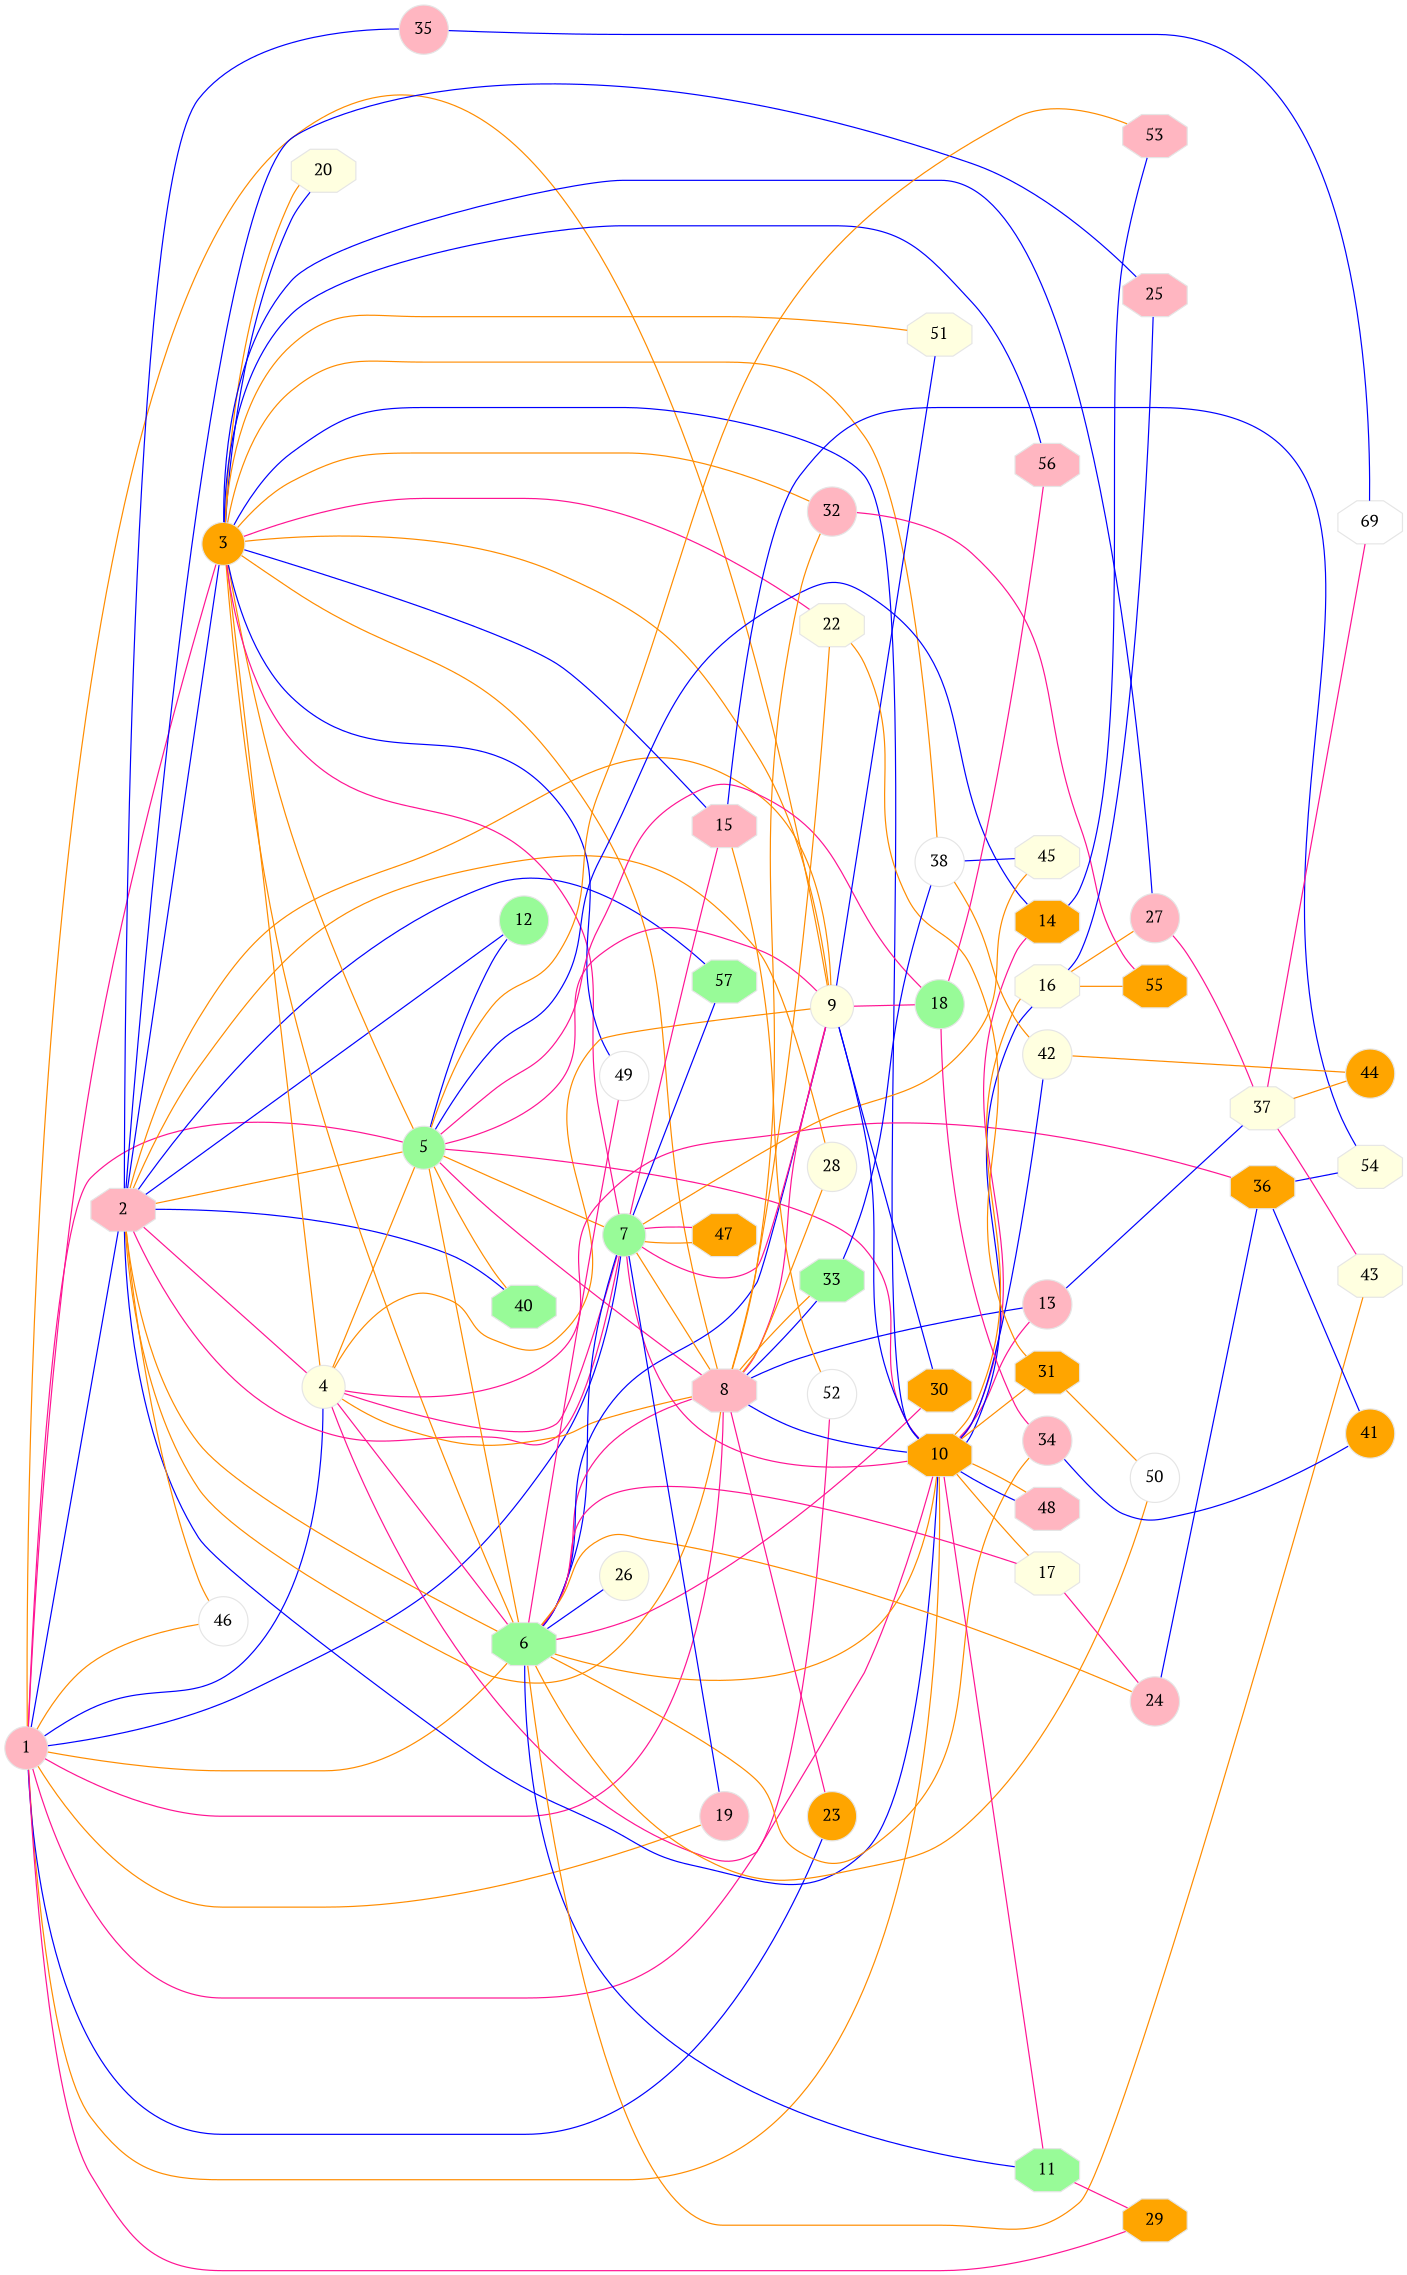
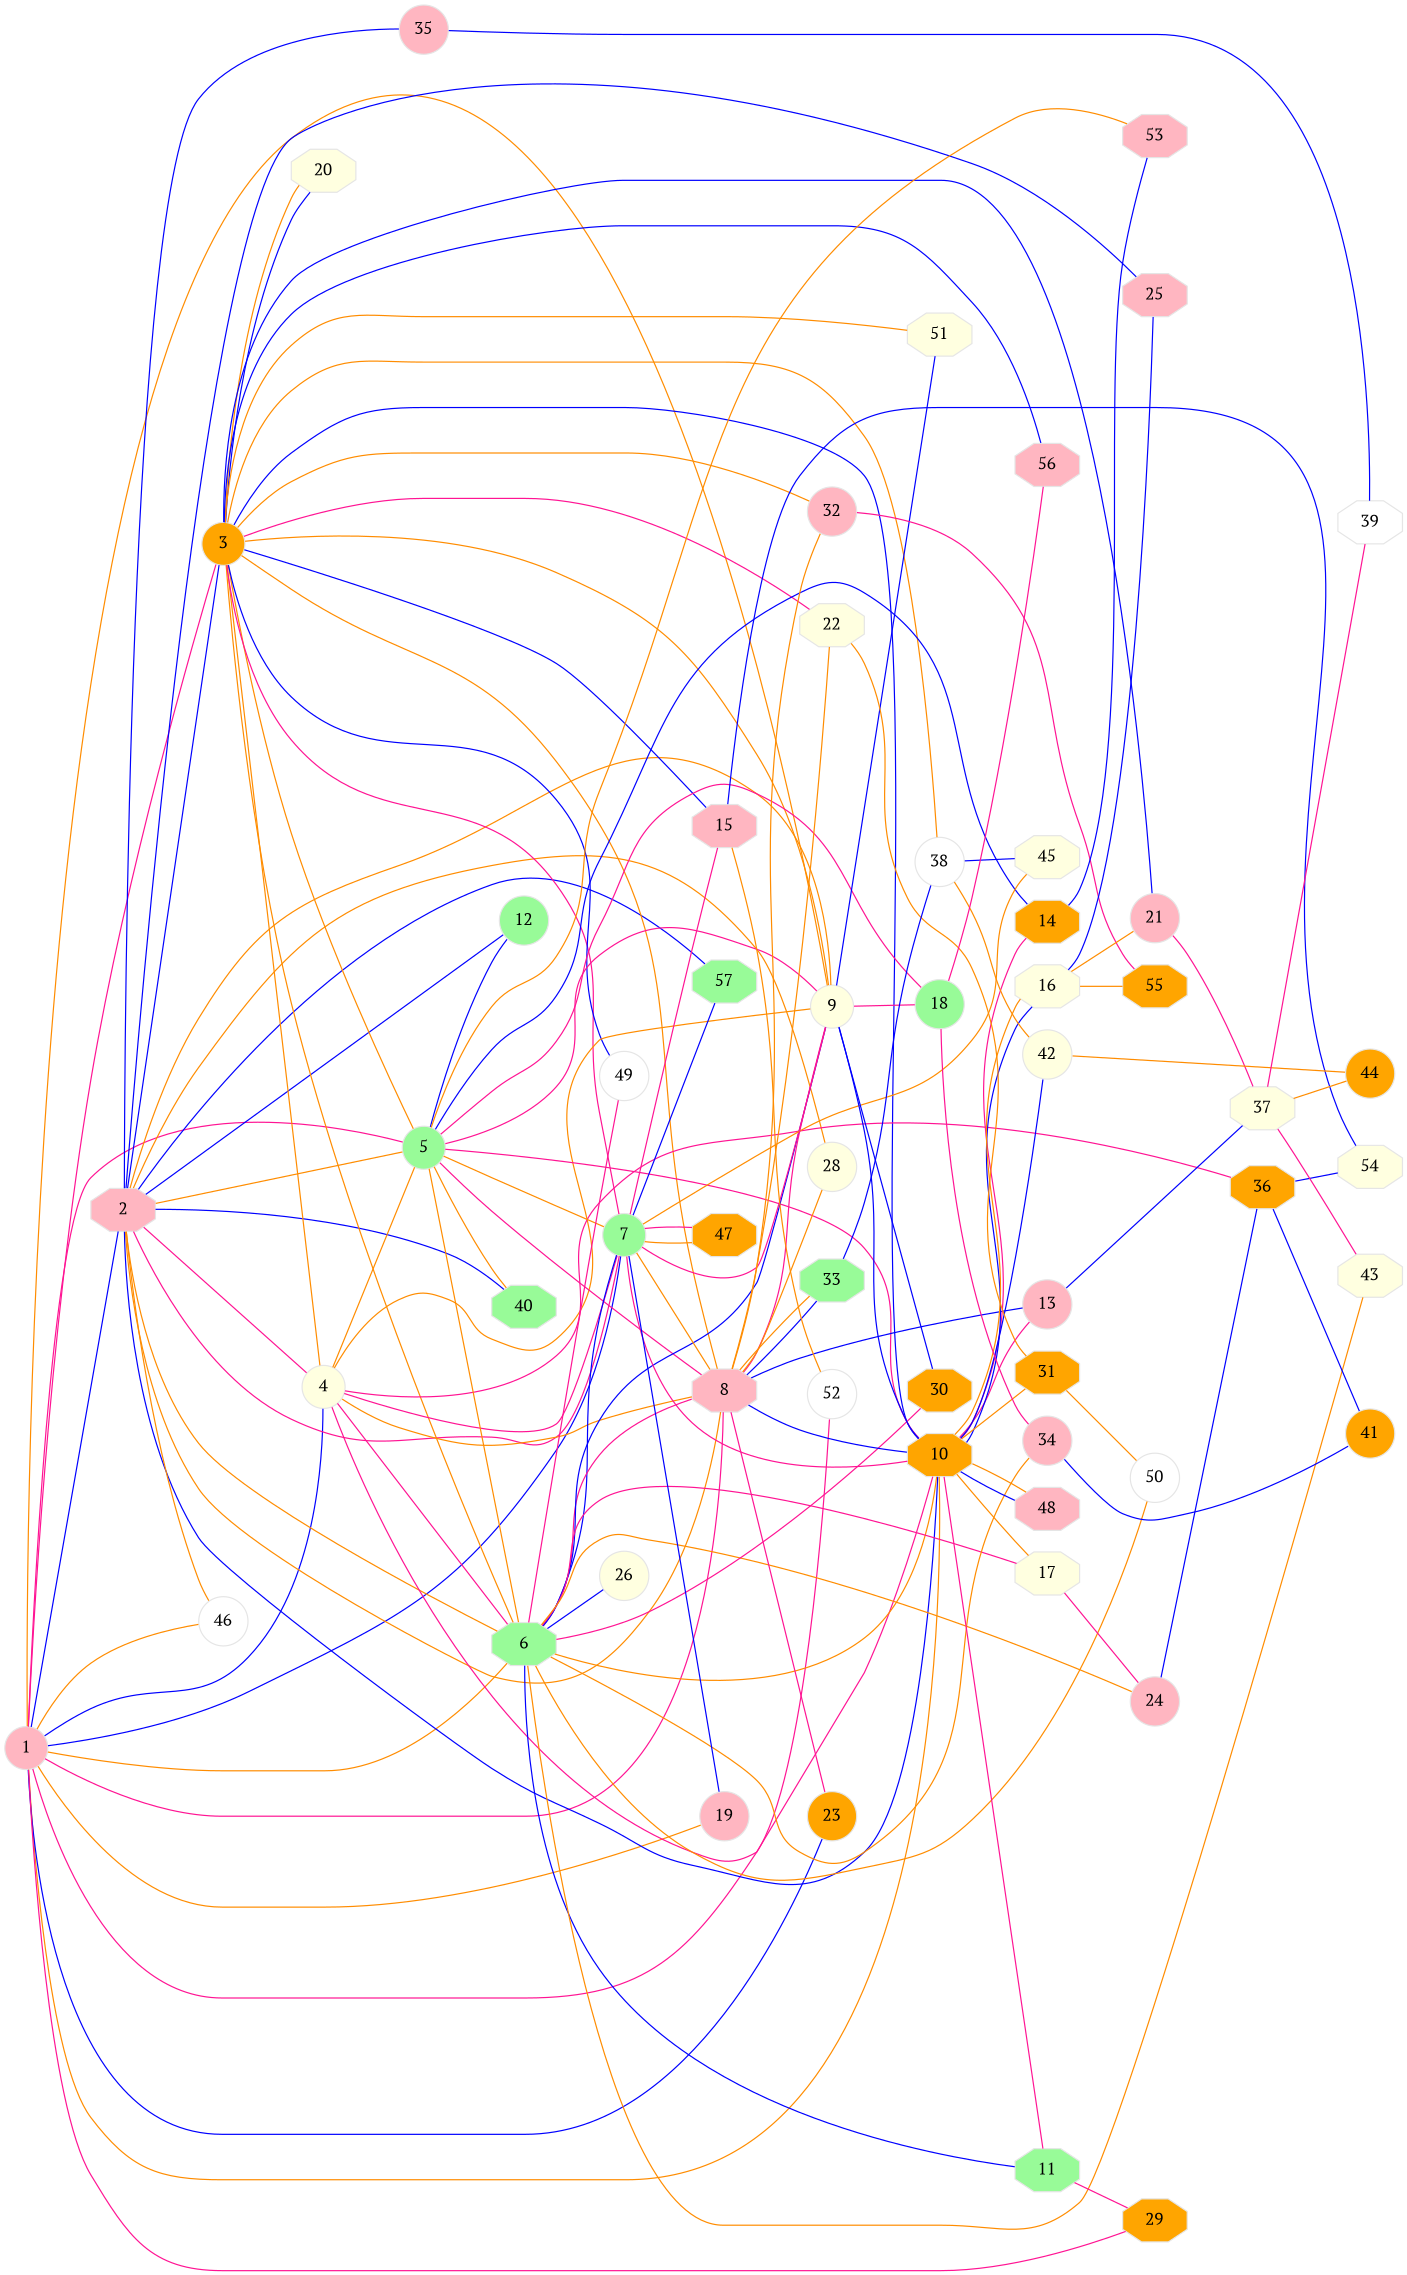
(1370, 522) -> (1370, 522)
(1155, 918) -> (1155, 918)
